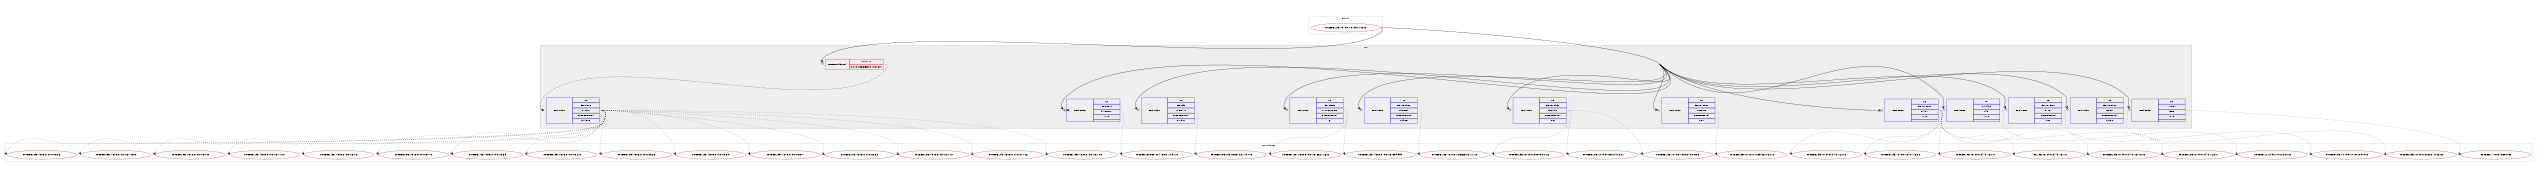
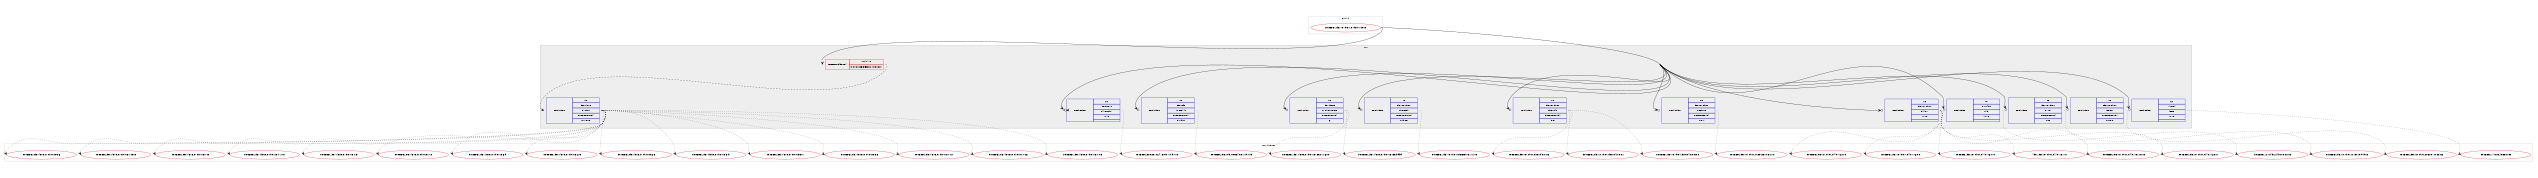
(1160, 47) -> (1160, 47)
